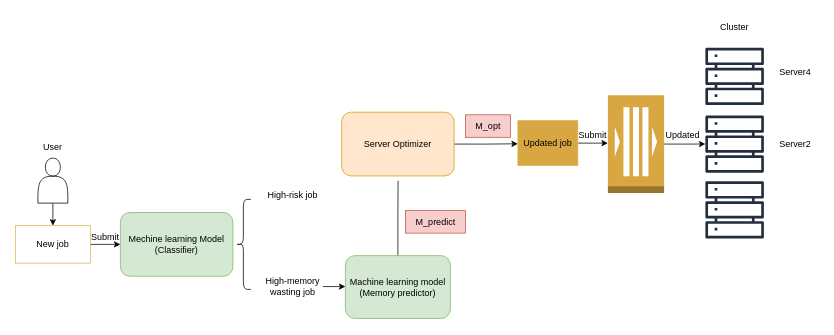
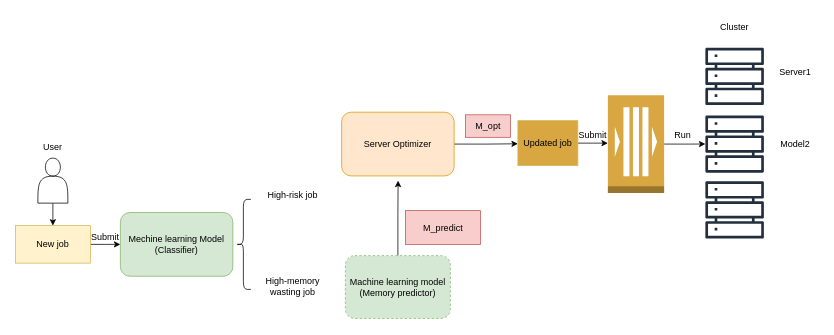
(795, 72) -> (795, 72)
(683, 135) -> (683, 135)
(795, 144) -> (795, 144)
(398, 184) -> (398, 187)
(435, 222) -> (443, 227)
(53, 244) -> (53, 244)
(331, 286) -> none
(398, 287) -> (398, 287)
